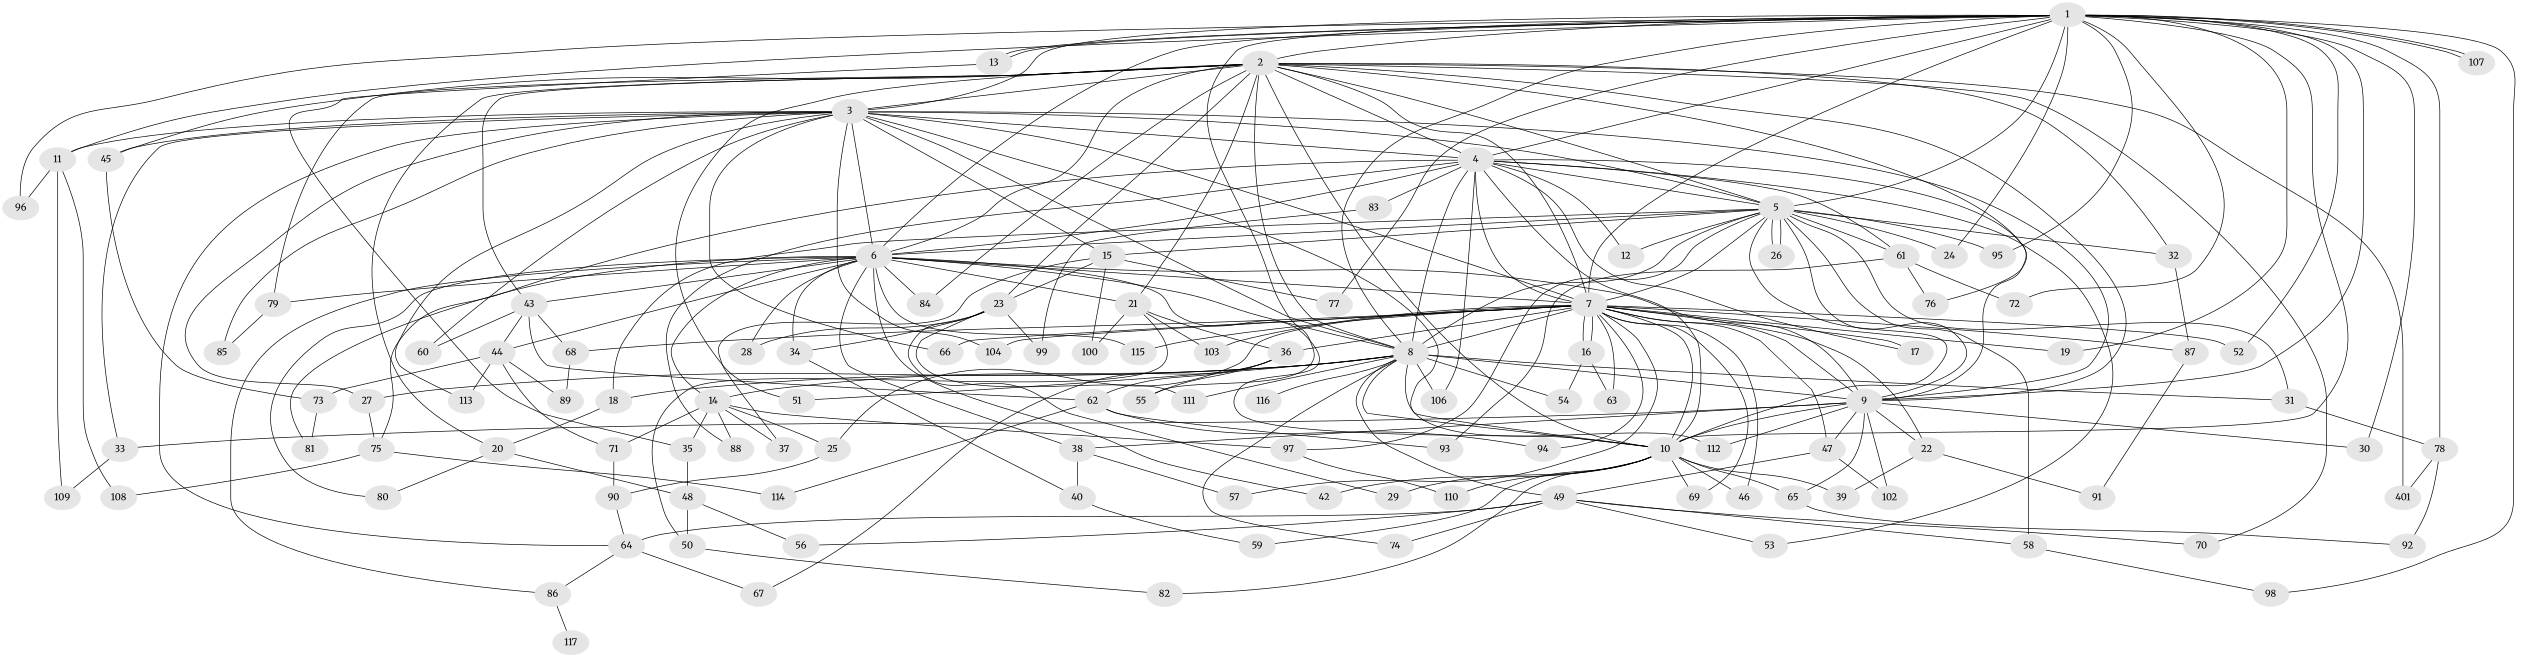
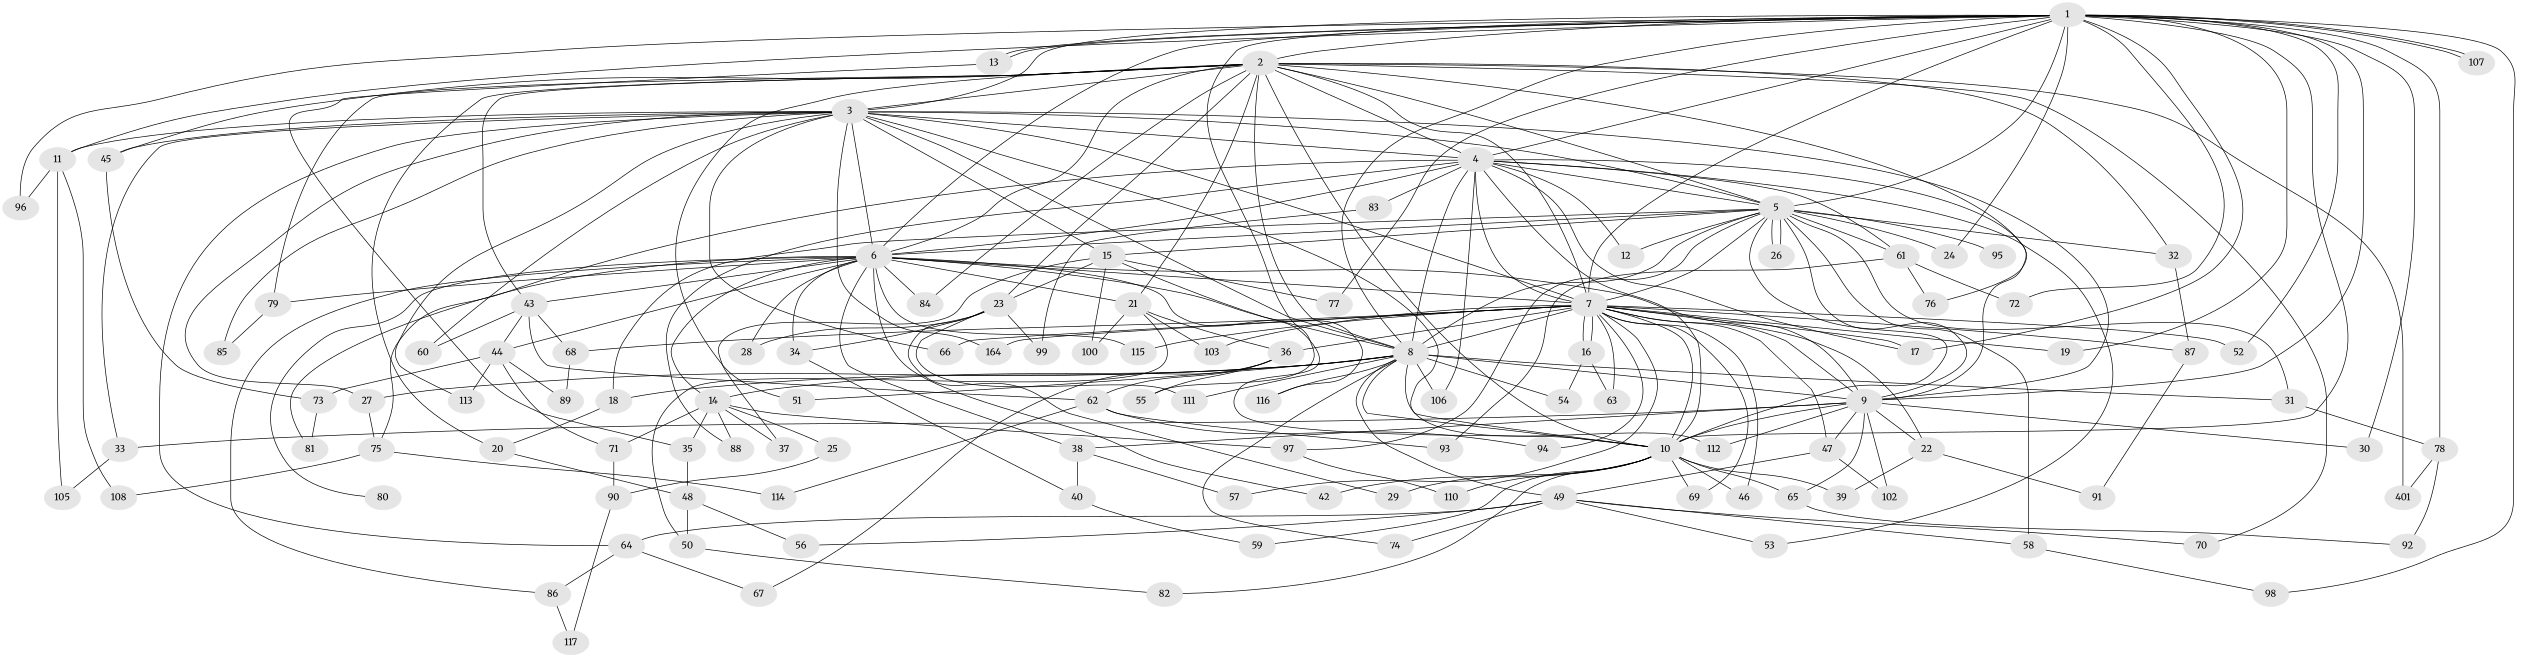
(1880, 130) -> none
(2124, 145) -> (2225, 256)
(994, 353) -> (994, 353)
none -> (1363, 353)
(1238, 364) -> none
(440, 474) -> none
(62, 498) -> (62, 498)
(620, 522) -> (590, 576)
